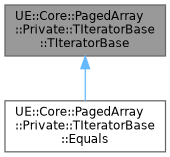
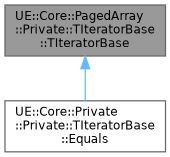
(85, 126) -> (85, 126)
